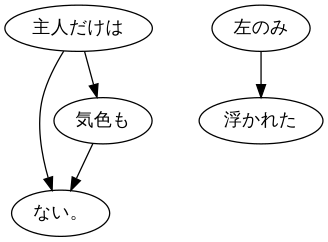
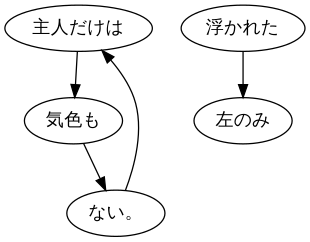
(261, 68) -> (243, 68)
(40, 112) -> (138, 122)
